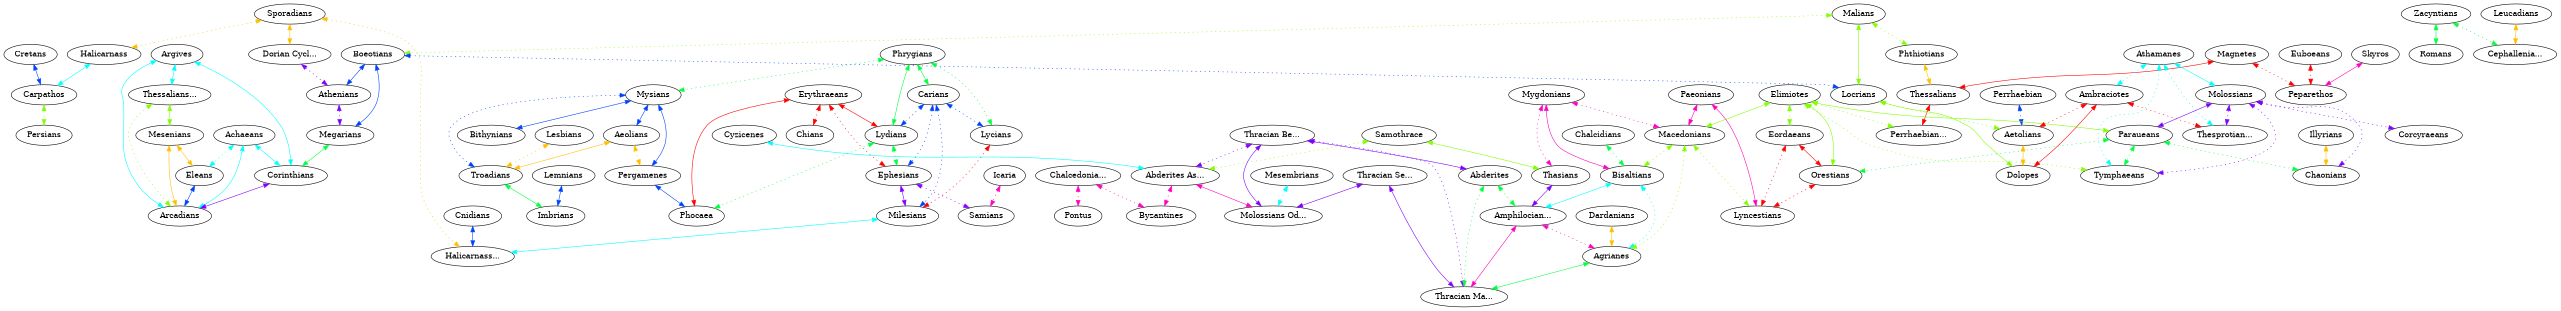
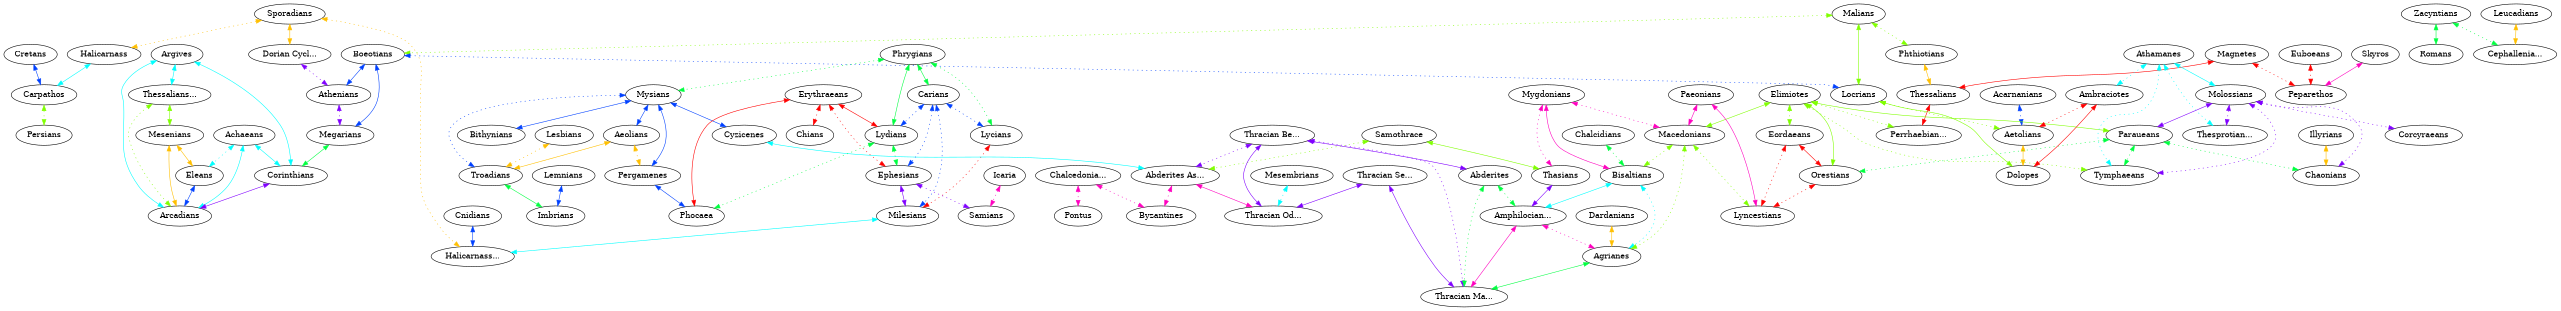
(2018, 95) -> (2018, 95)
none -> (698, 115)
(2164, 115) -> none
(1273, 216) -> (1273, 216)
